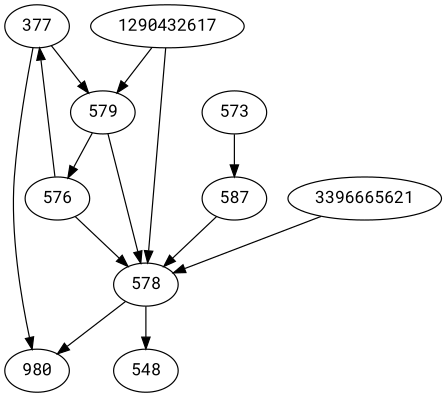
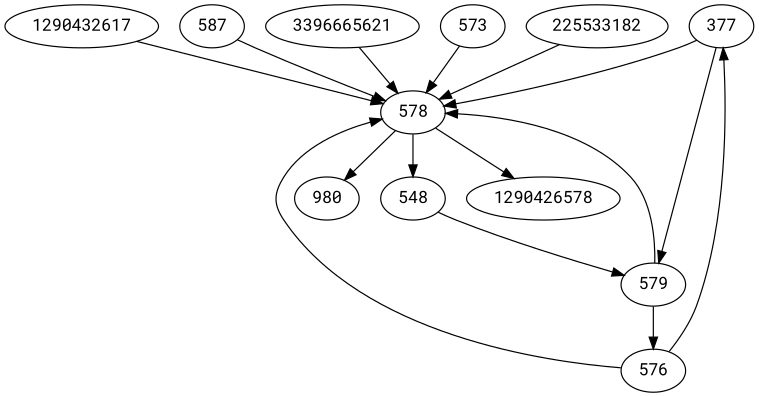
none -> (597, 26)
(138, 65) -> (524, 245)
(234, 150) -> (446, 64)
(14, 192) -> (578, 77)
none -> (543, 199)
